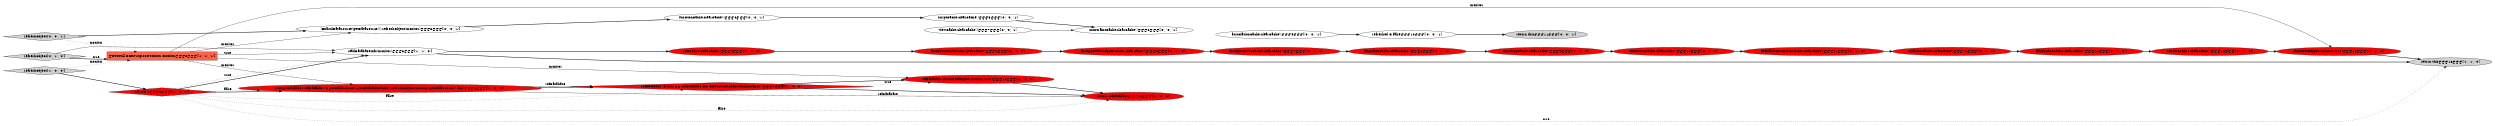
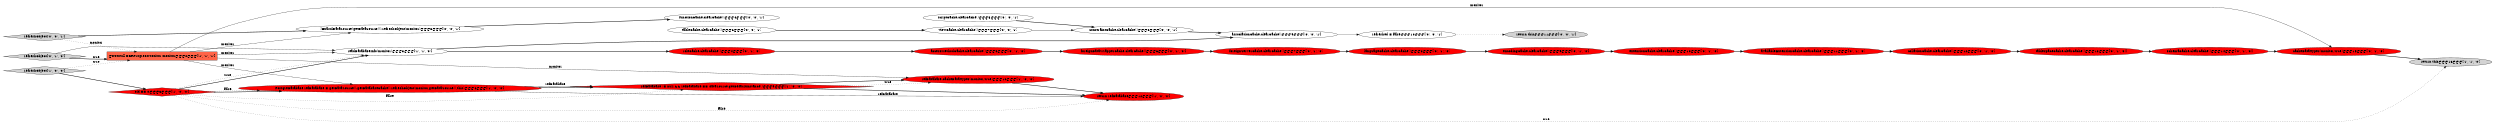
(850, 18) -> none
none -> (722, 30)
none -> (1203, 32)
(1347, 35) -> (1347, 35)
(1479, 35) -> (1479, 35)
(228, 53) -> (228, 53)
(96, 62) -> (96, 62)
(1422, 62) -> (833, 41)
